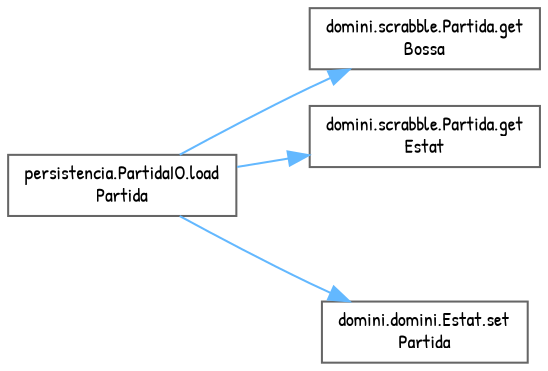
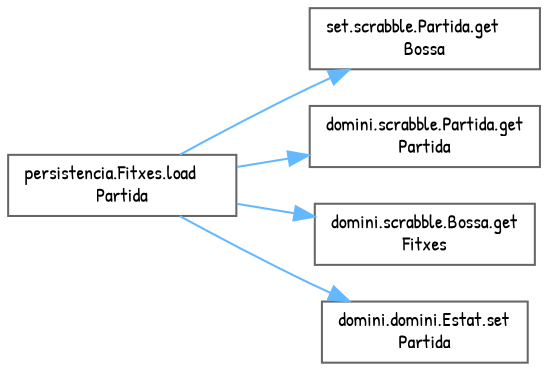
(425, 39) -> (425, 39)
(425, 137) -> (425, 137)
(122, 185) -> (122, 185)
none -> (425, 234)
